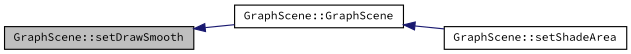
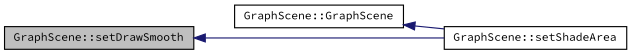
(220, 26) -> (325, 38)
